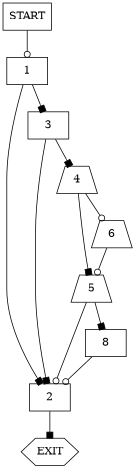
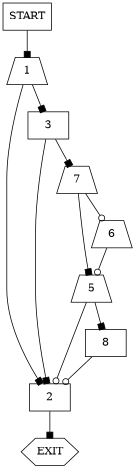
(27, 41) -> (27, 40)
(27, 71) -> (27, 71)
(77, 180) -> (77, 180)
